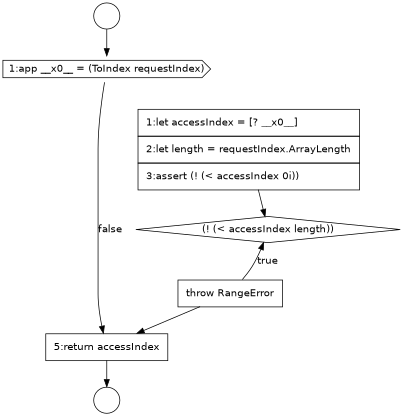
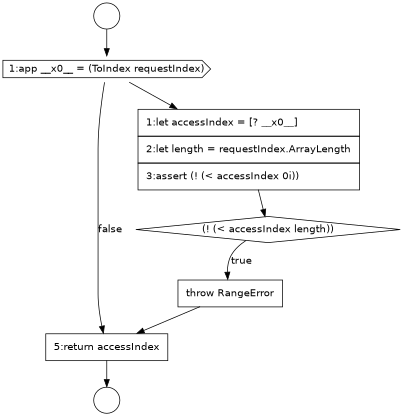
none -> (150, 94)
(253, 265) -> (232, 254)
